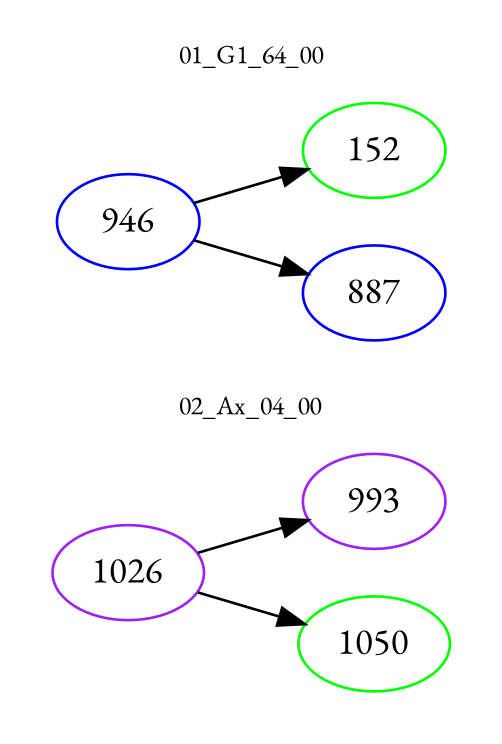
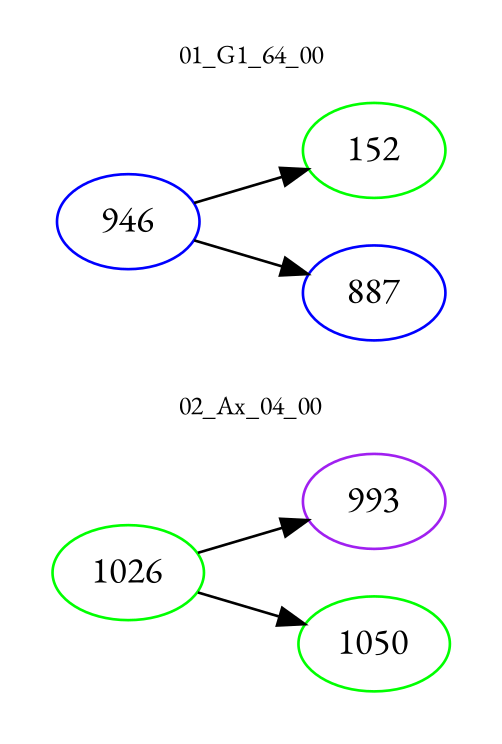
(128, 573) -> (128, 573)
